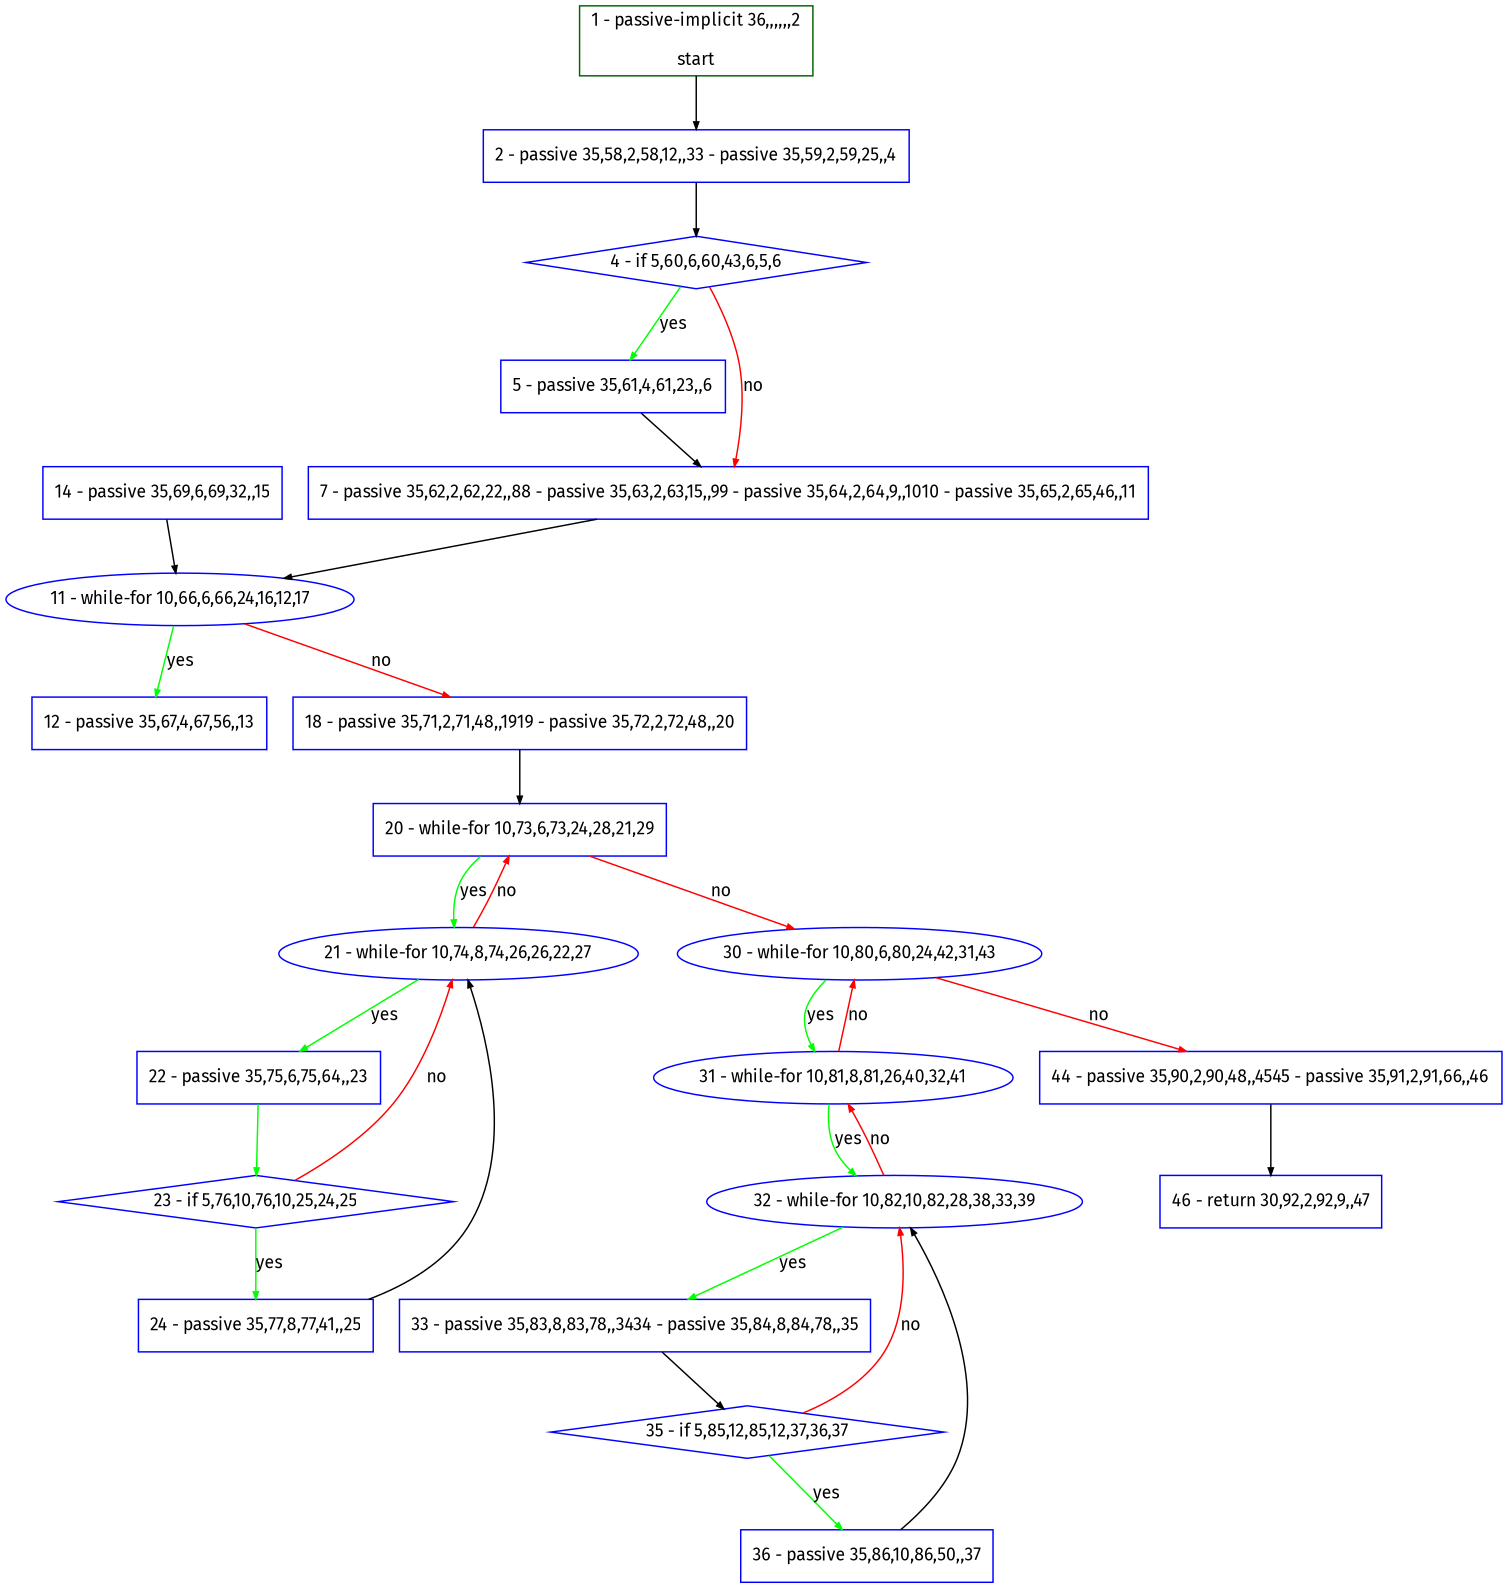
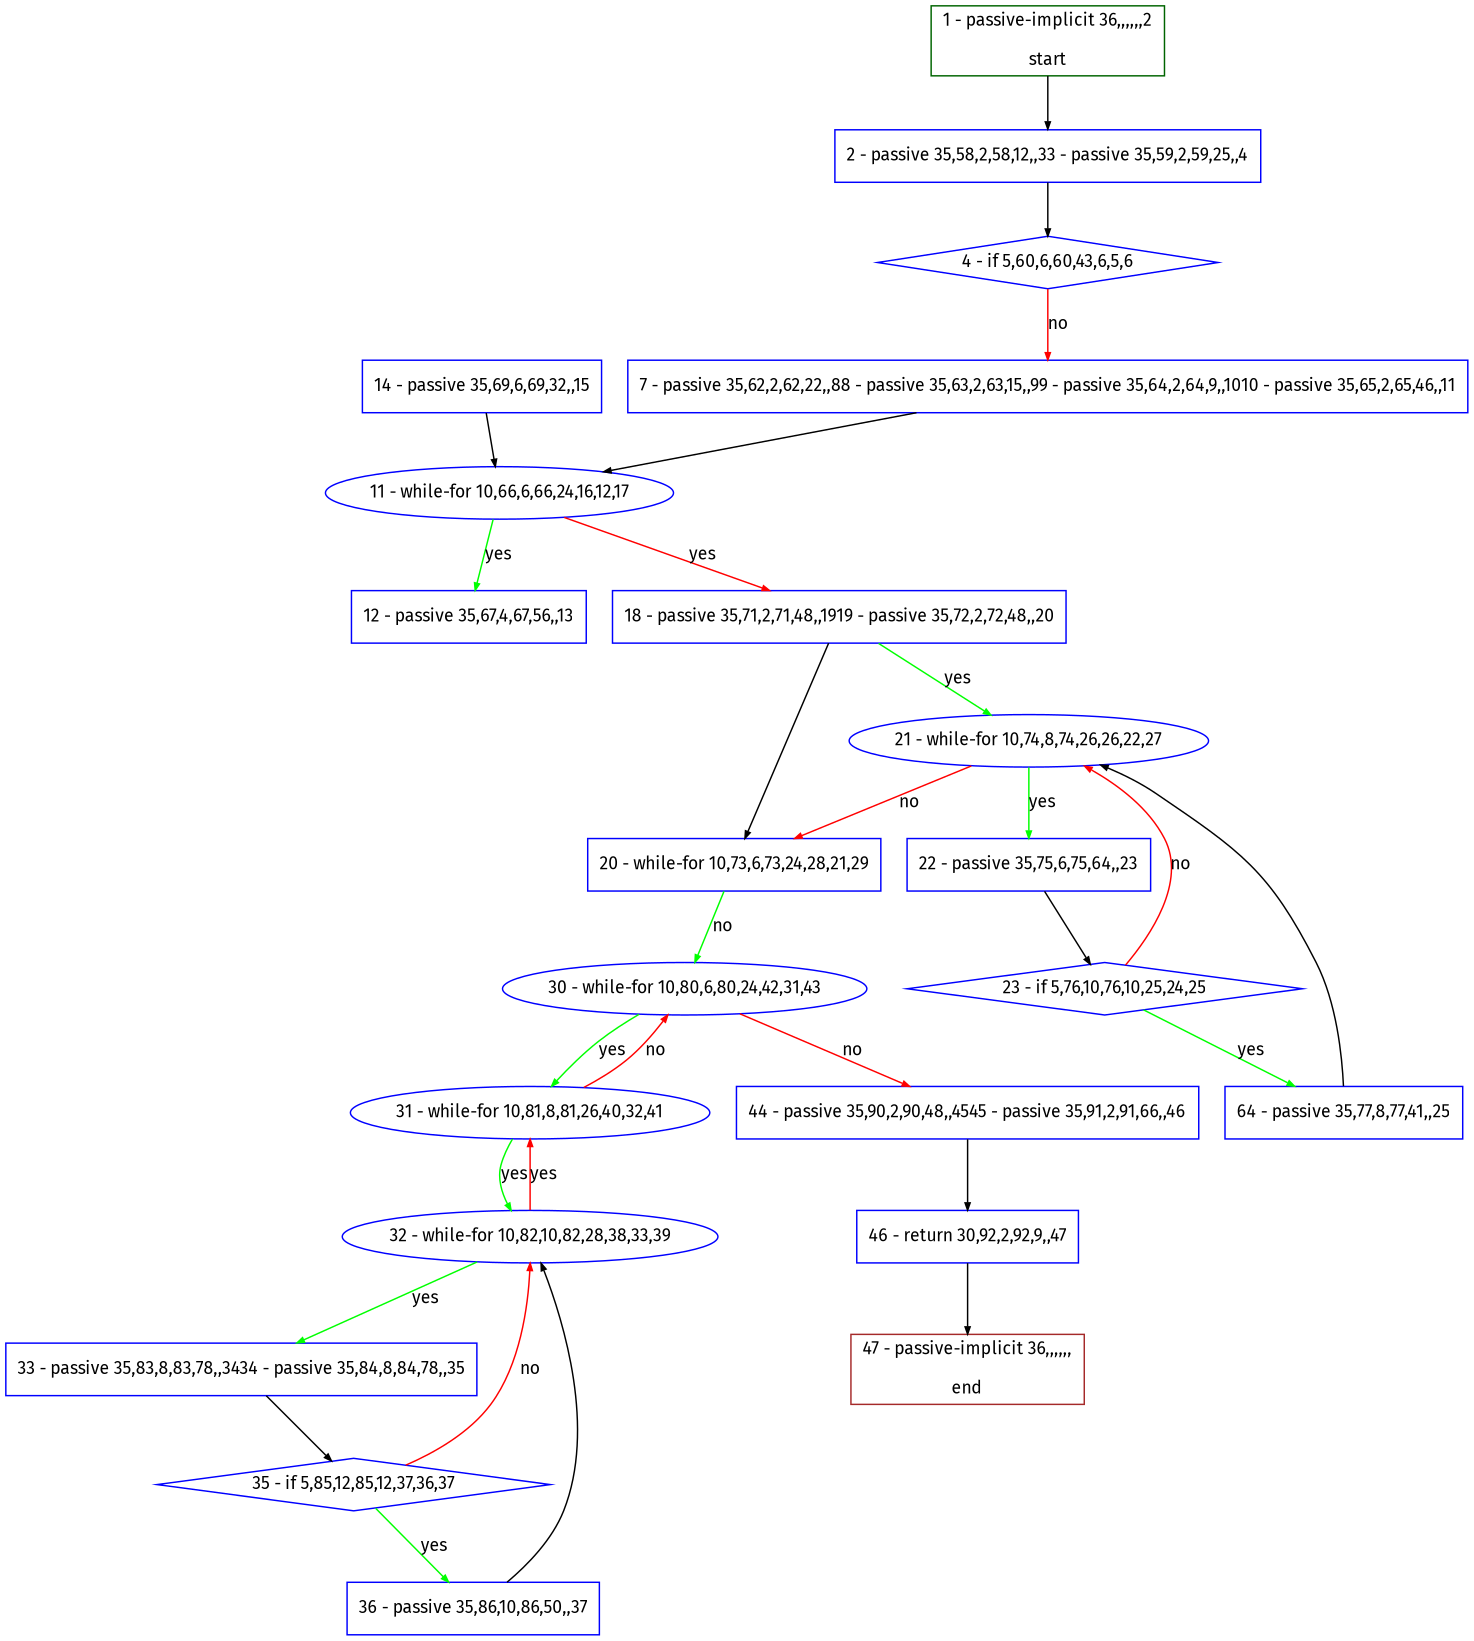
(613, 386) -> none
(381, 661) -> (703, 555)
(459, 885) -> (932, 677)
(689, 891) -> (711, 923)
(257, 1136) -> (1065, 924)
(880, 1140) -> (544, 1175)
(256, 1326) -> (1344, 1113)
none -> (968, 1369)
